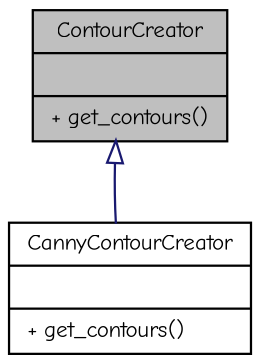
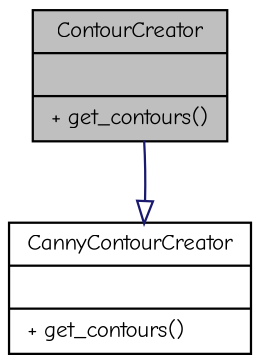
(115, 194) -> (145, 171)
